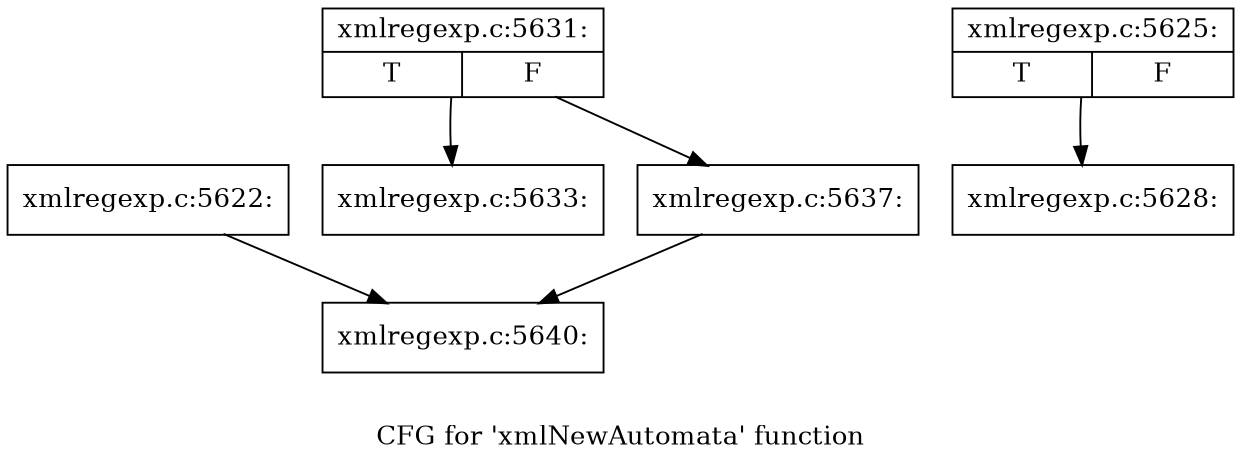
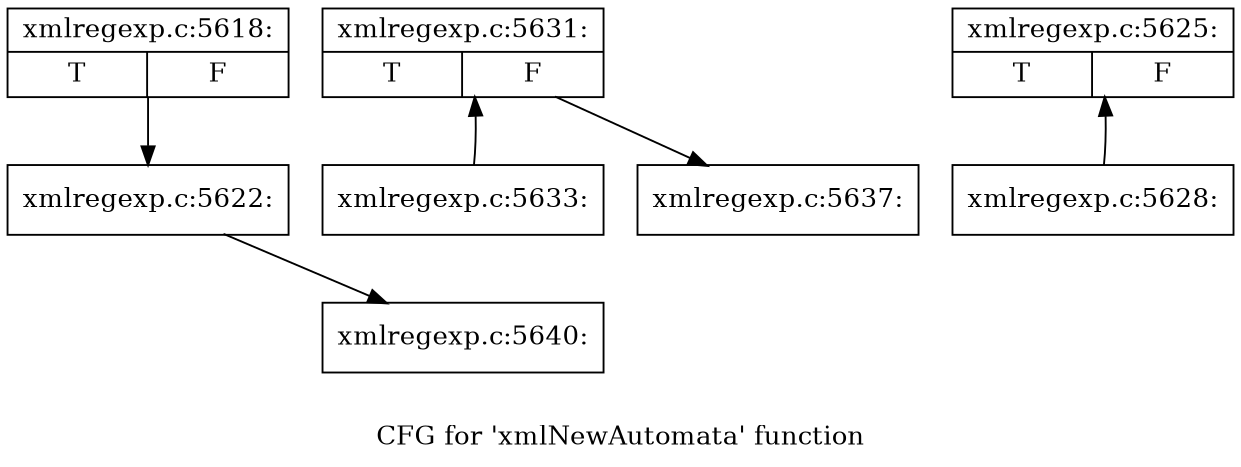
none -> (148, 53)
(450, 122) -> (476, 141)
(1080, 122) -> (1105, 141)
(629, 265) -> none
